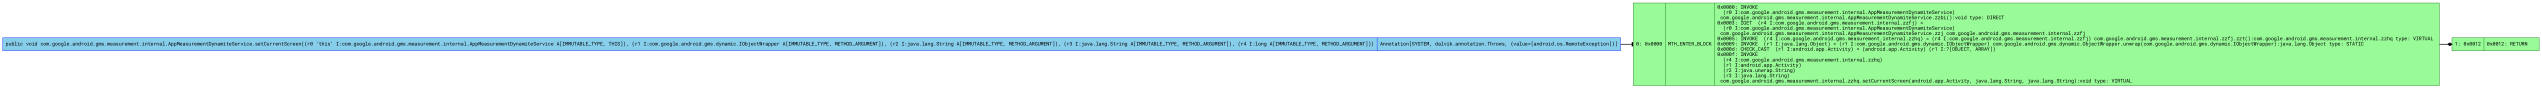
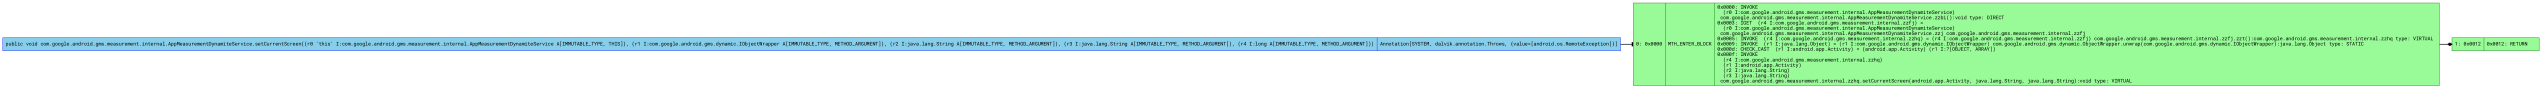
(1756, 70) -> (1754, 70)
